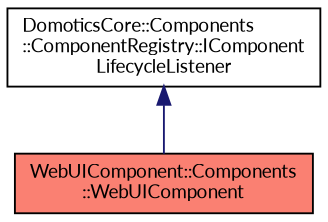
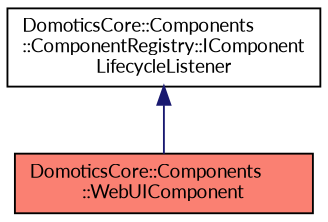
(164, 183) -> (164, 183)
